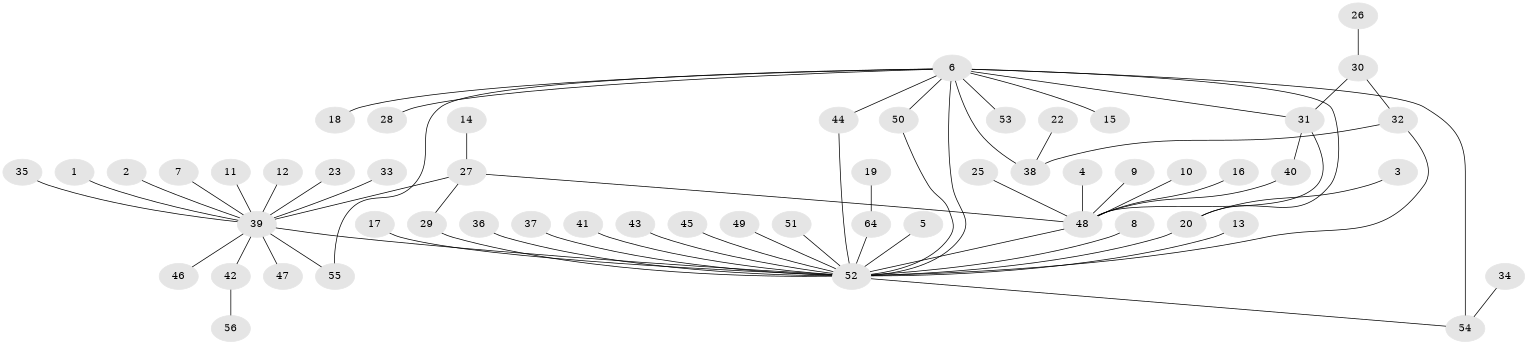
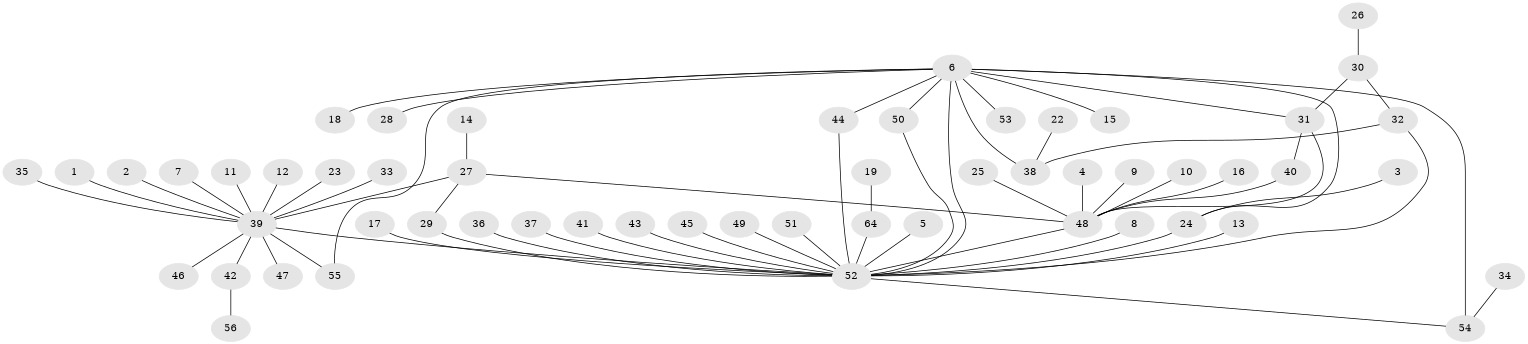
(1187, 224) -> (1187, 224)
